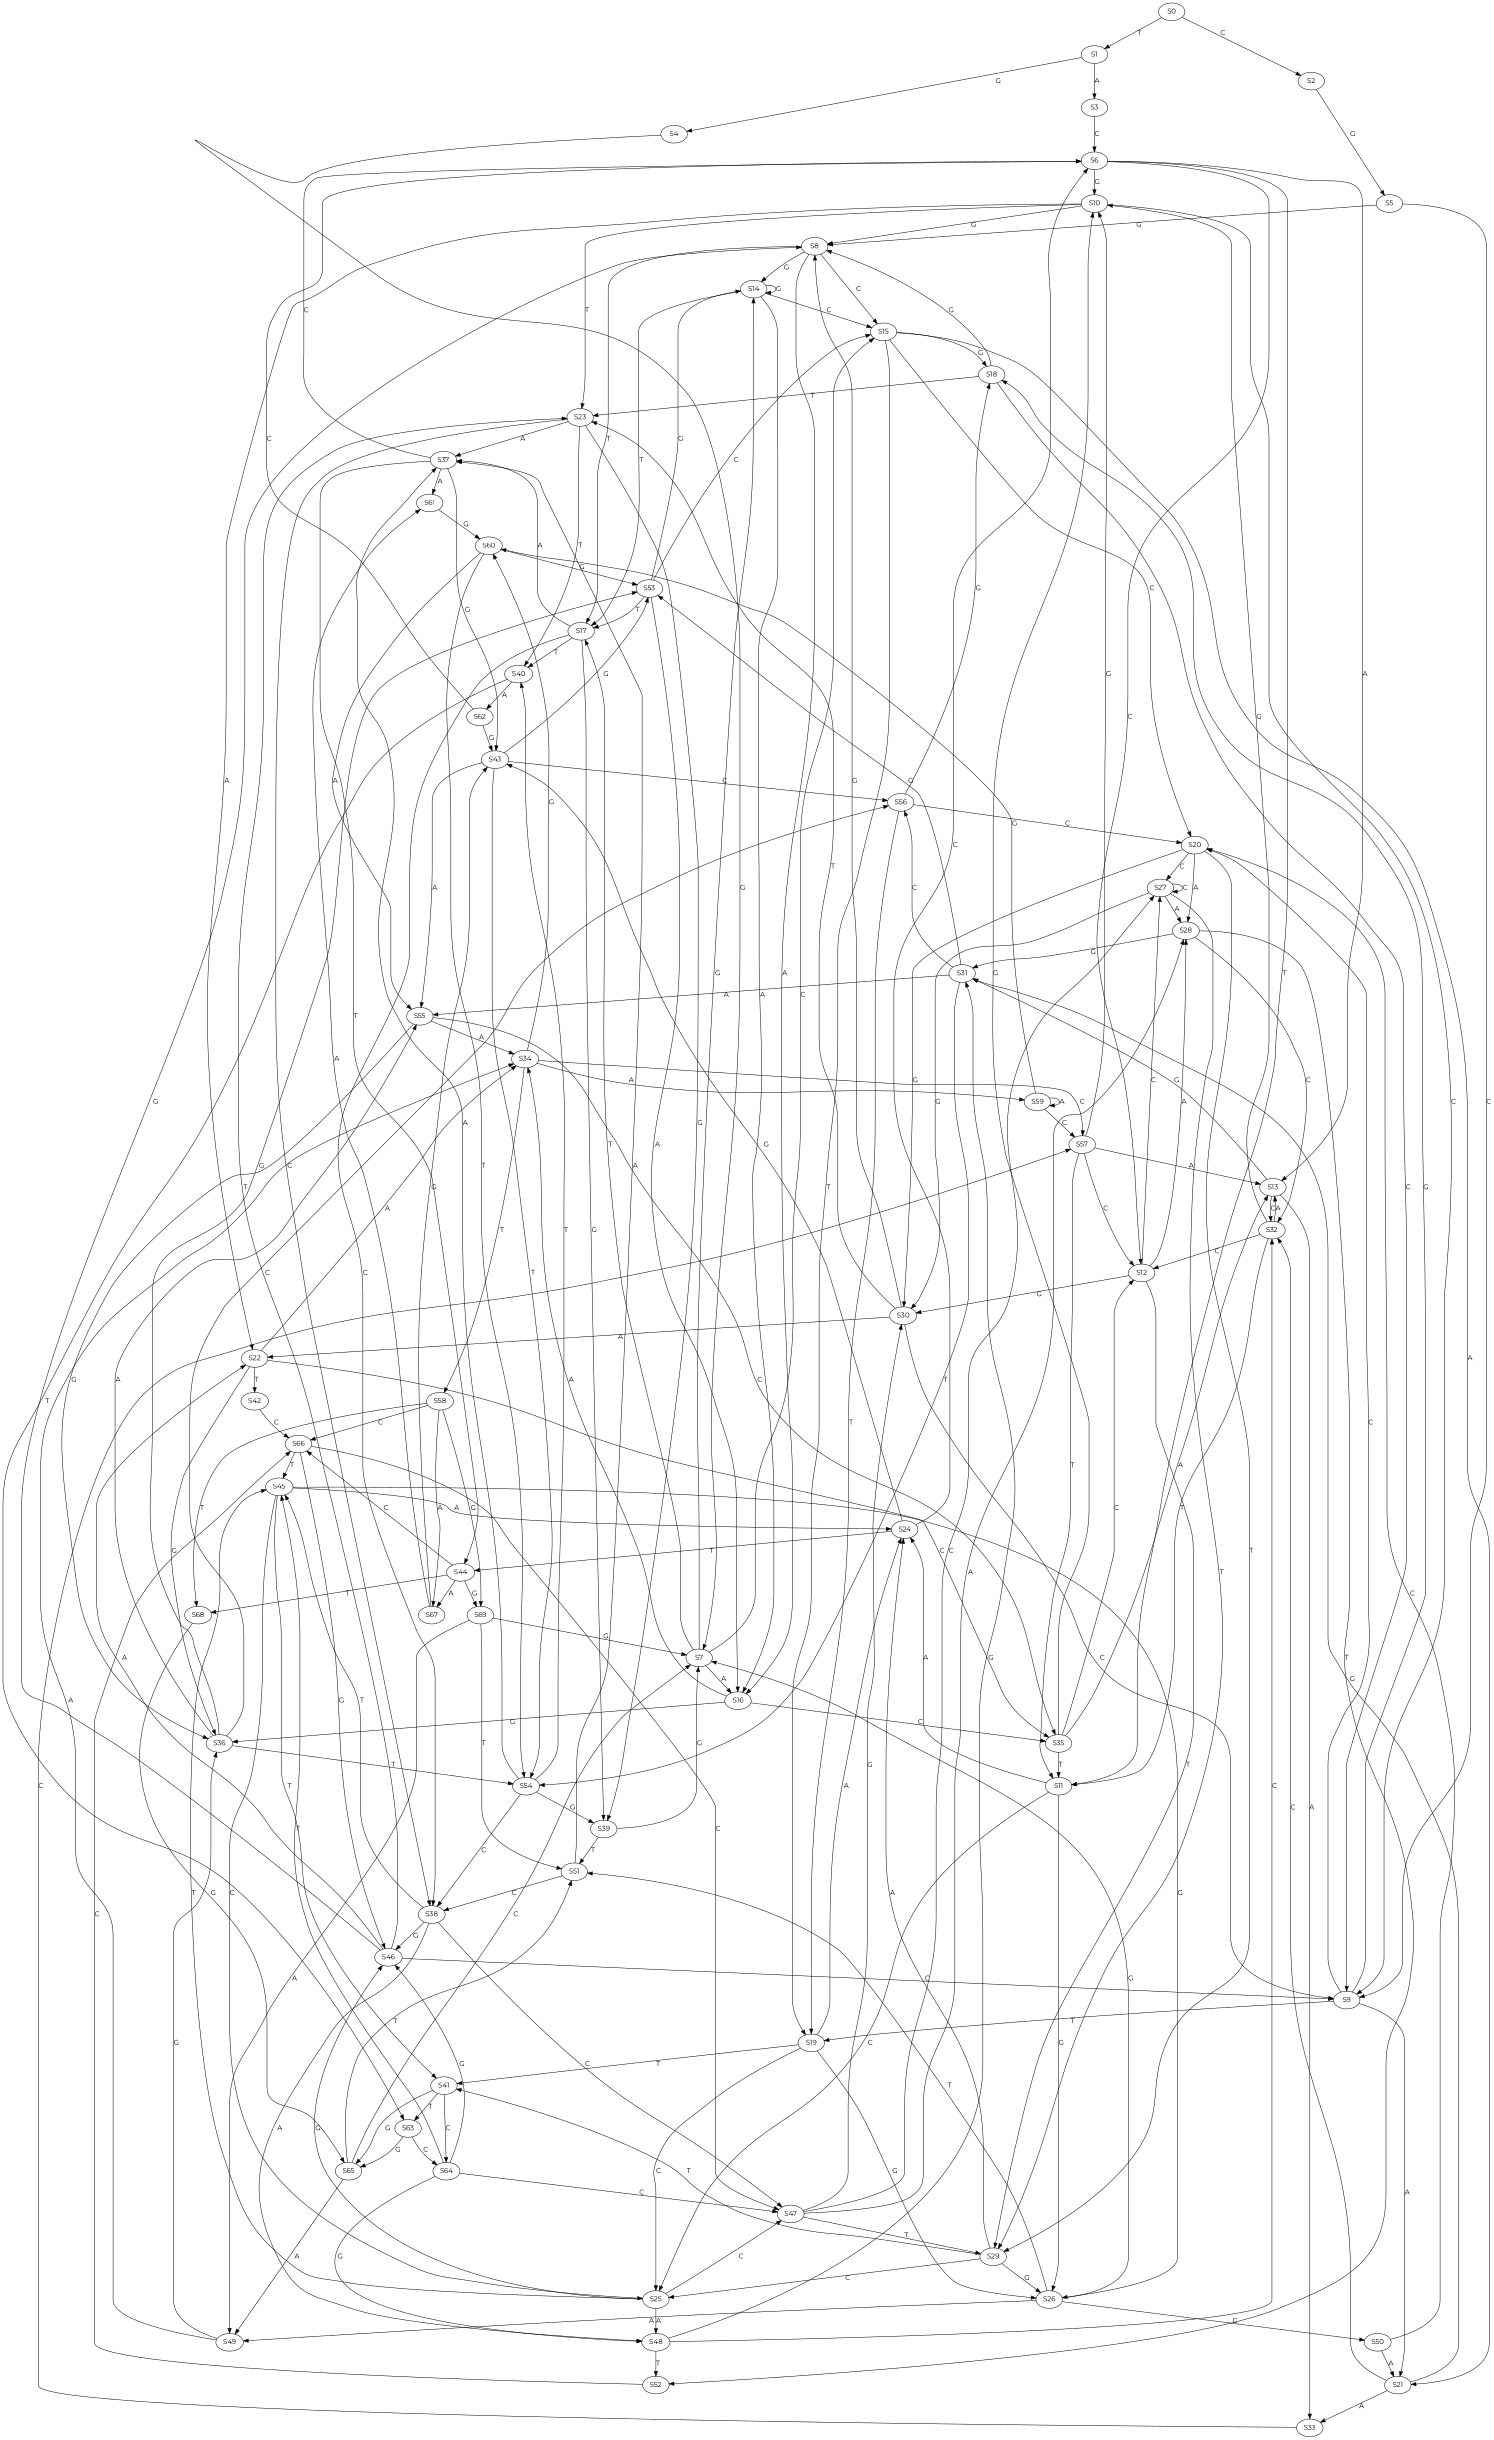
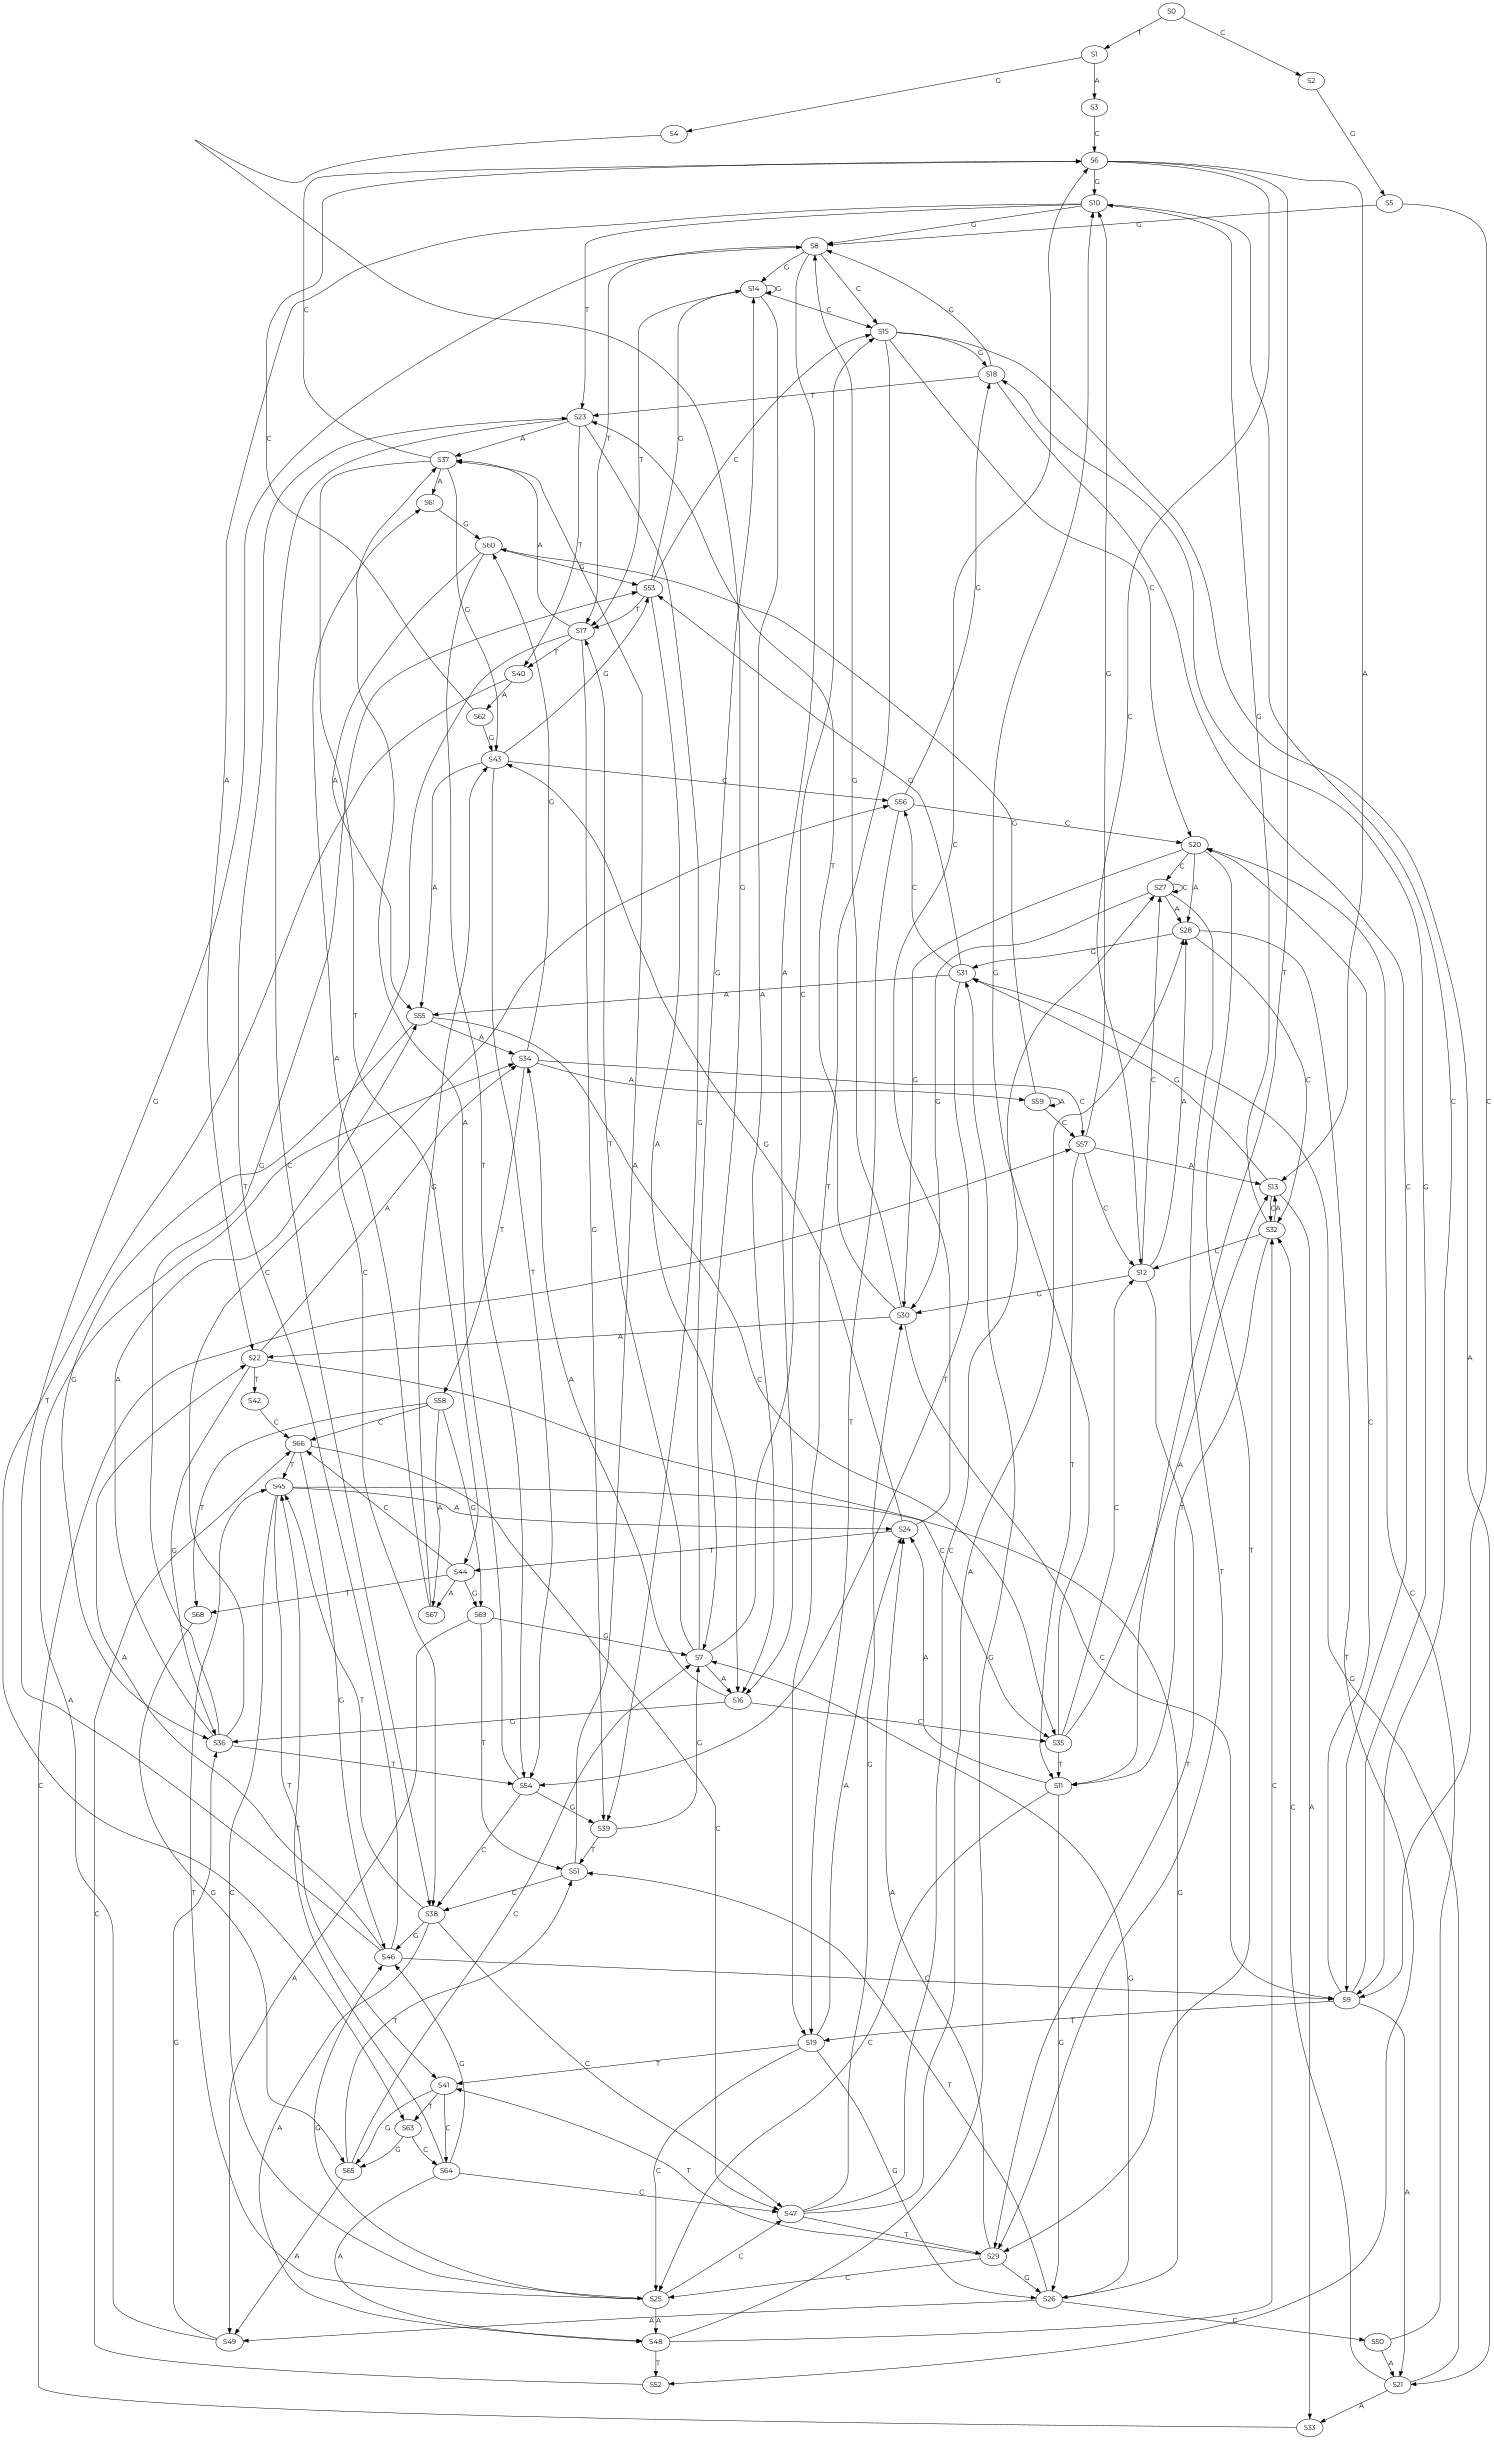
(564, 1236) -> none
(340, 2257) -> (340, 2257)
